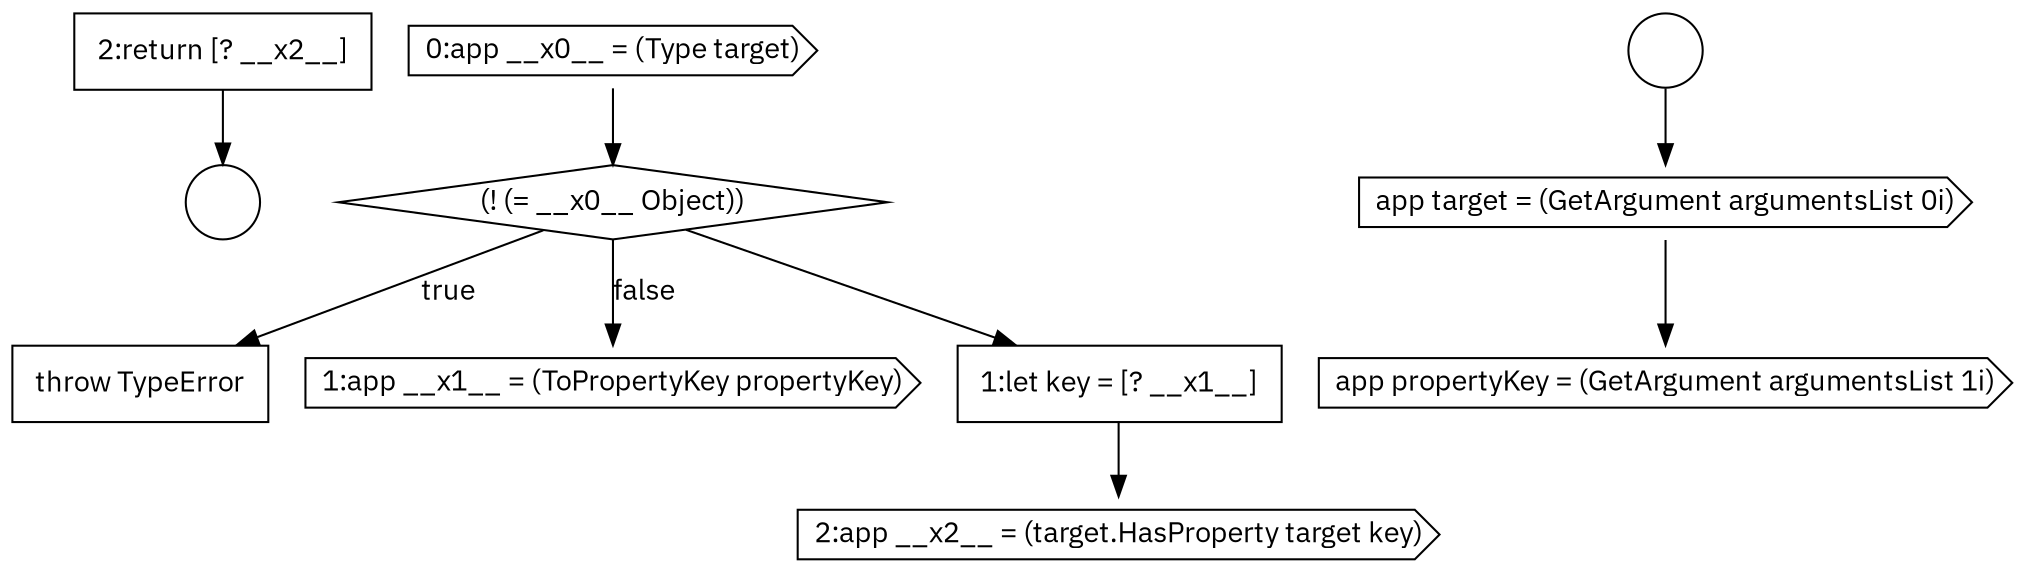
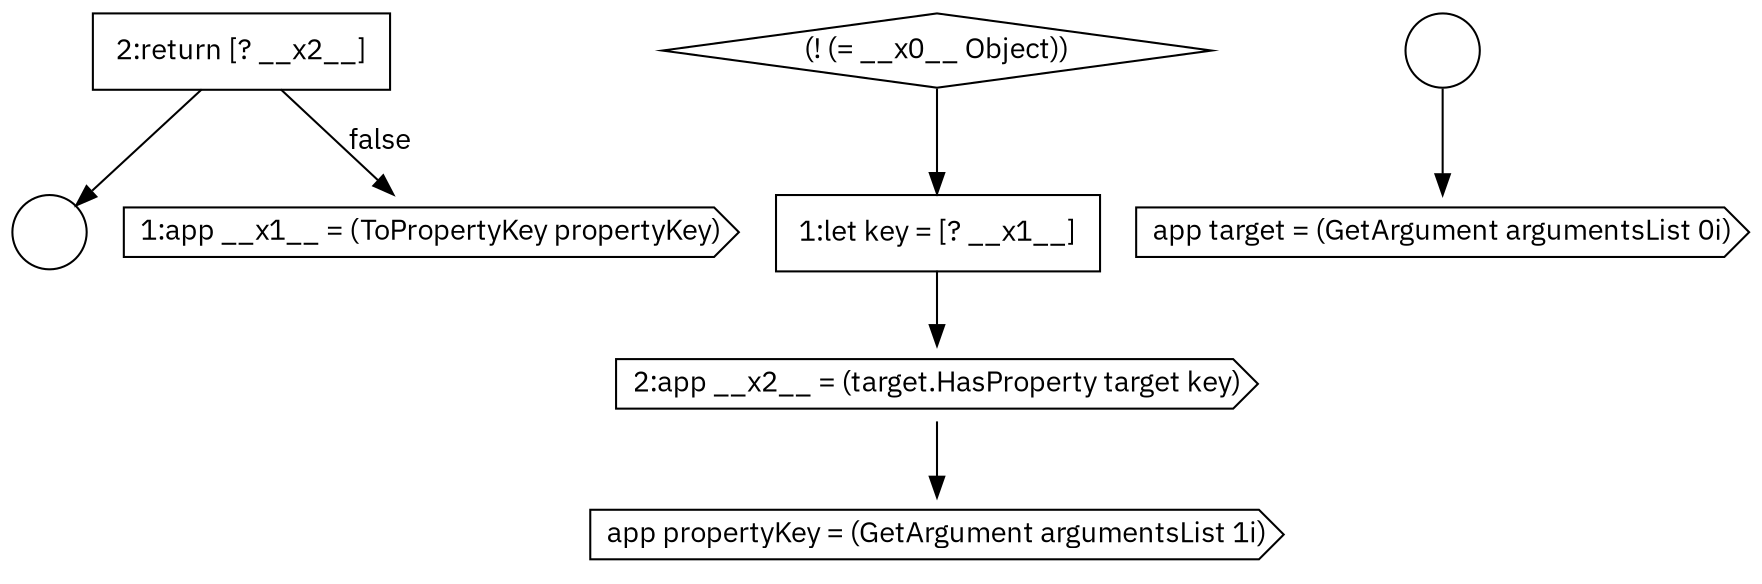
(613, 51) -> none
(613, 282) -> (329, 135)
(1666, 282) -> (937, 449)
(140, 383) -> none
